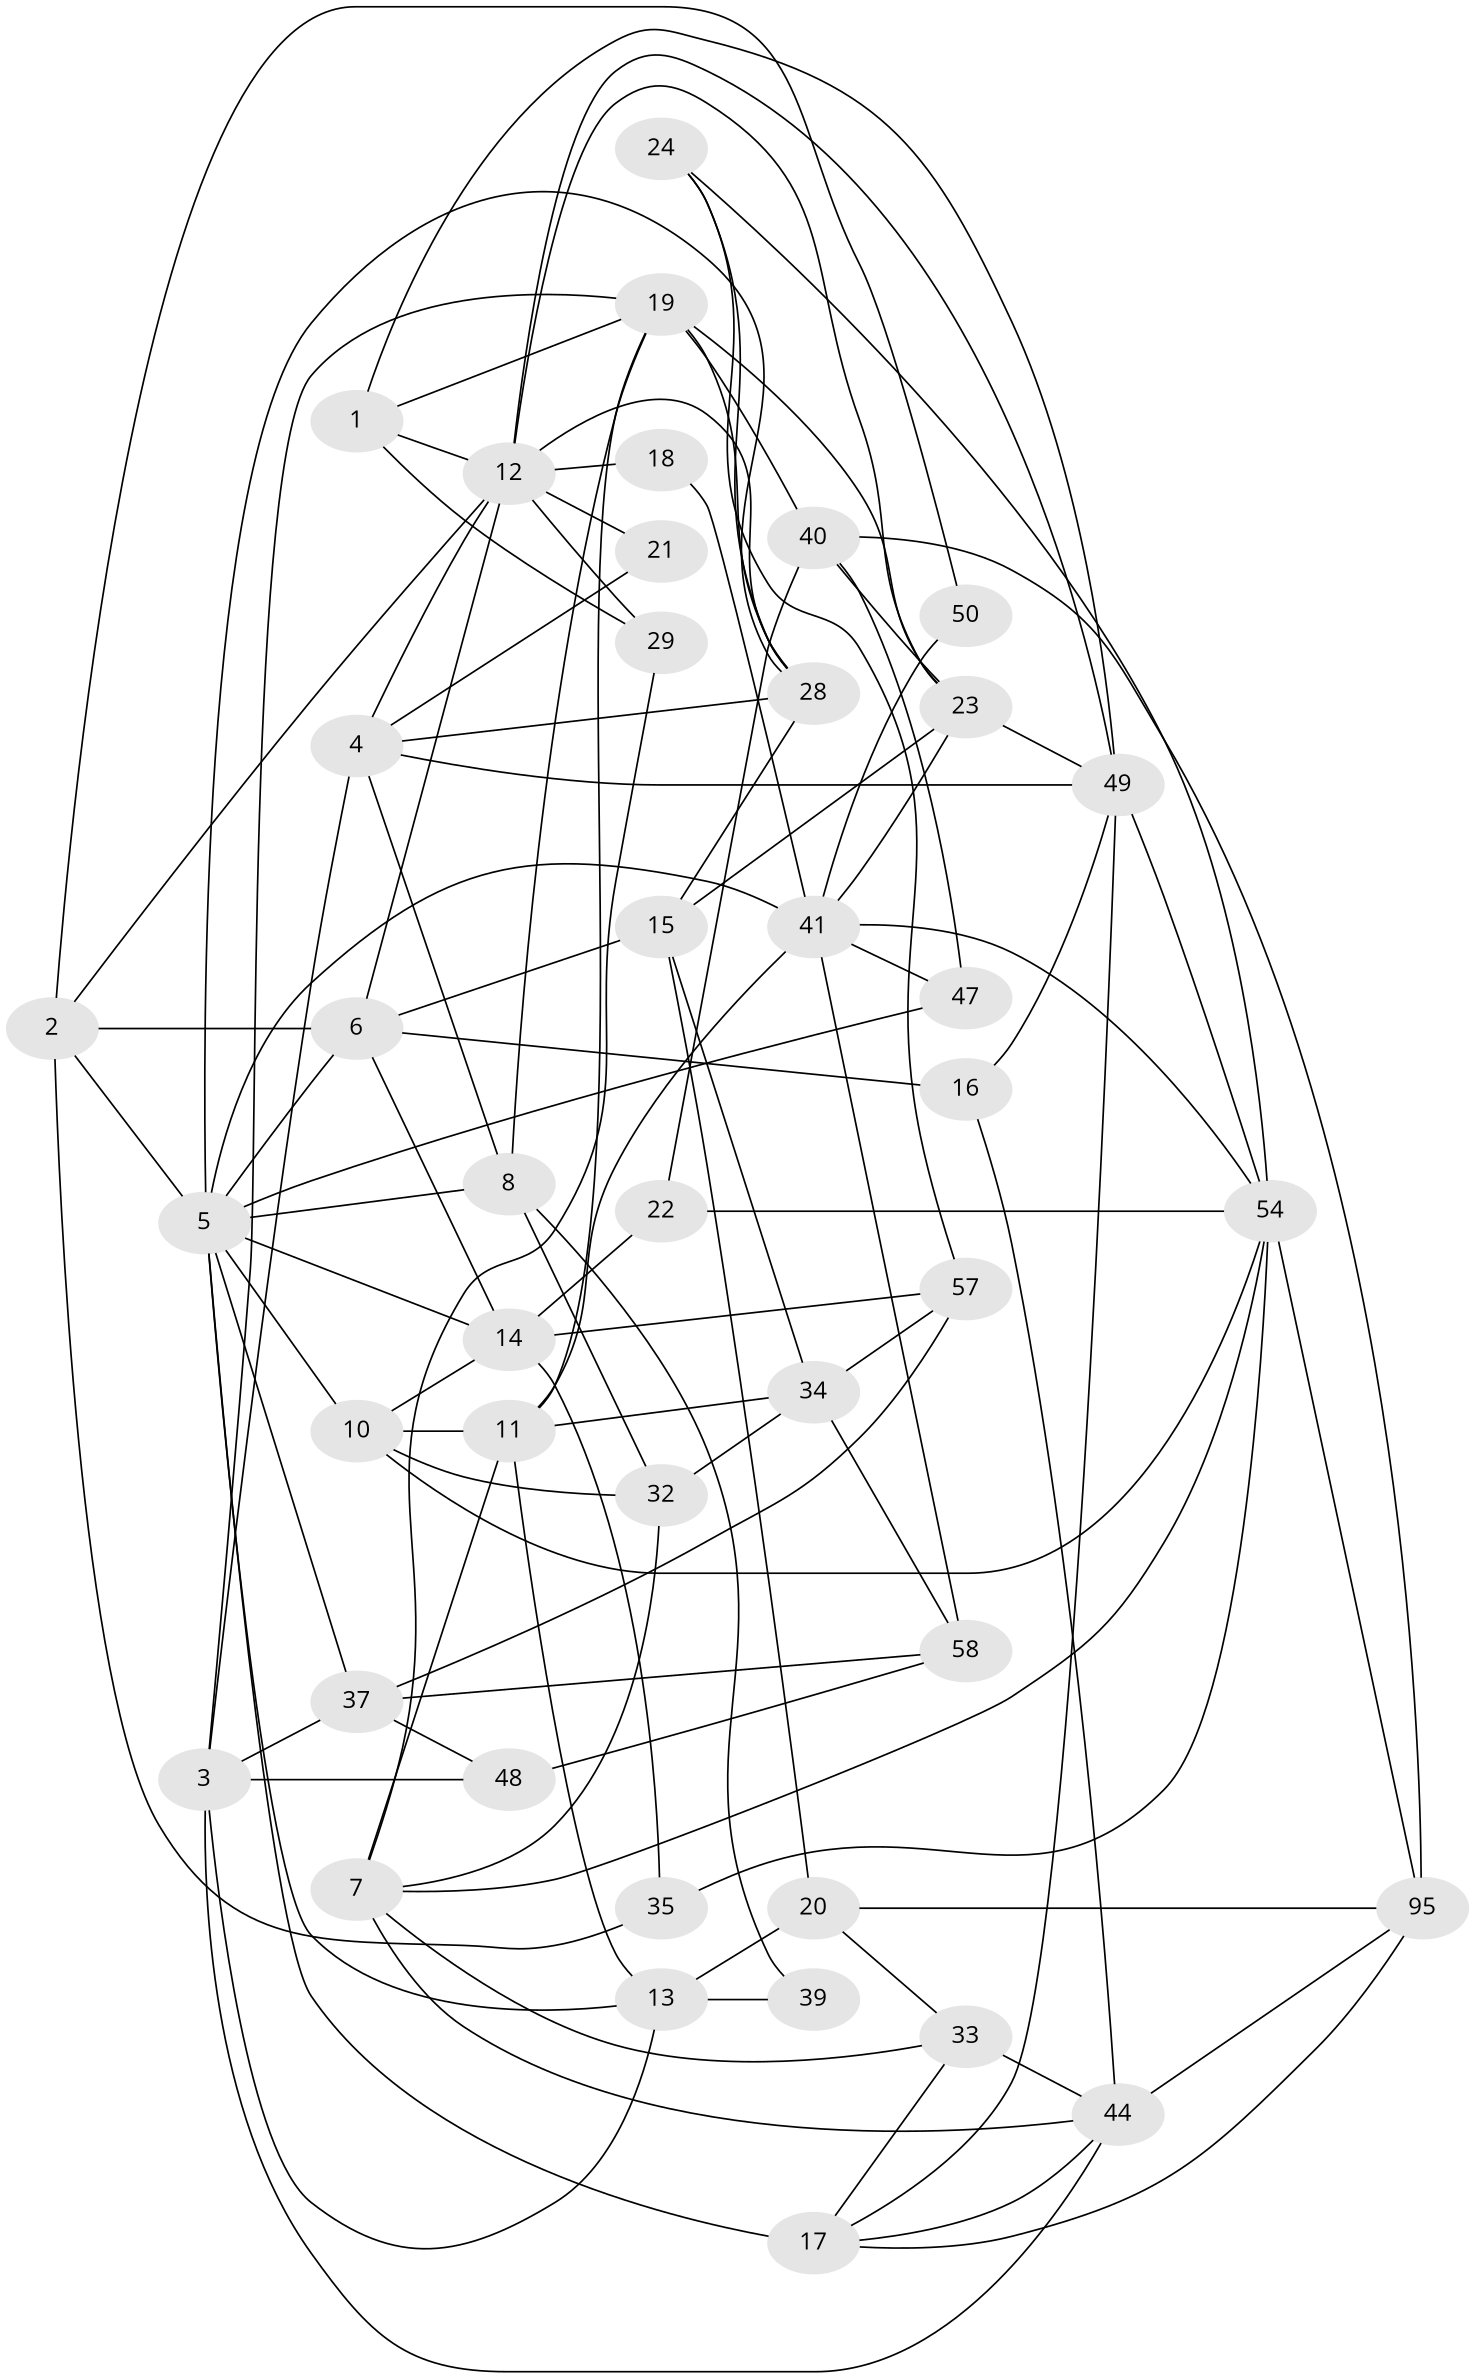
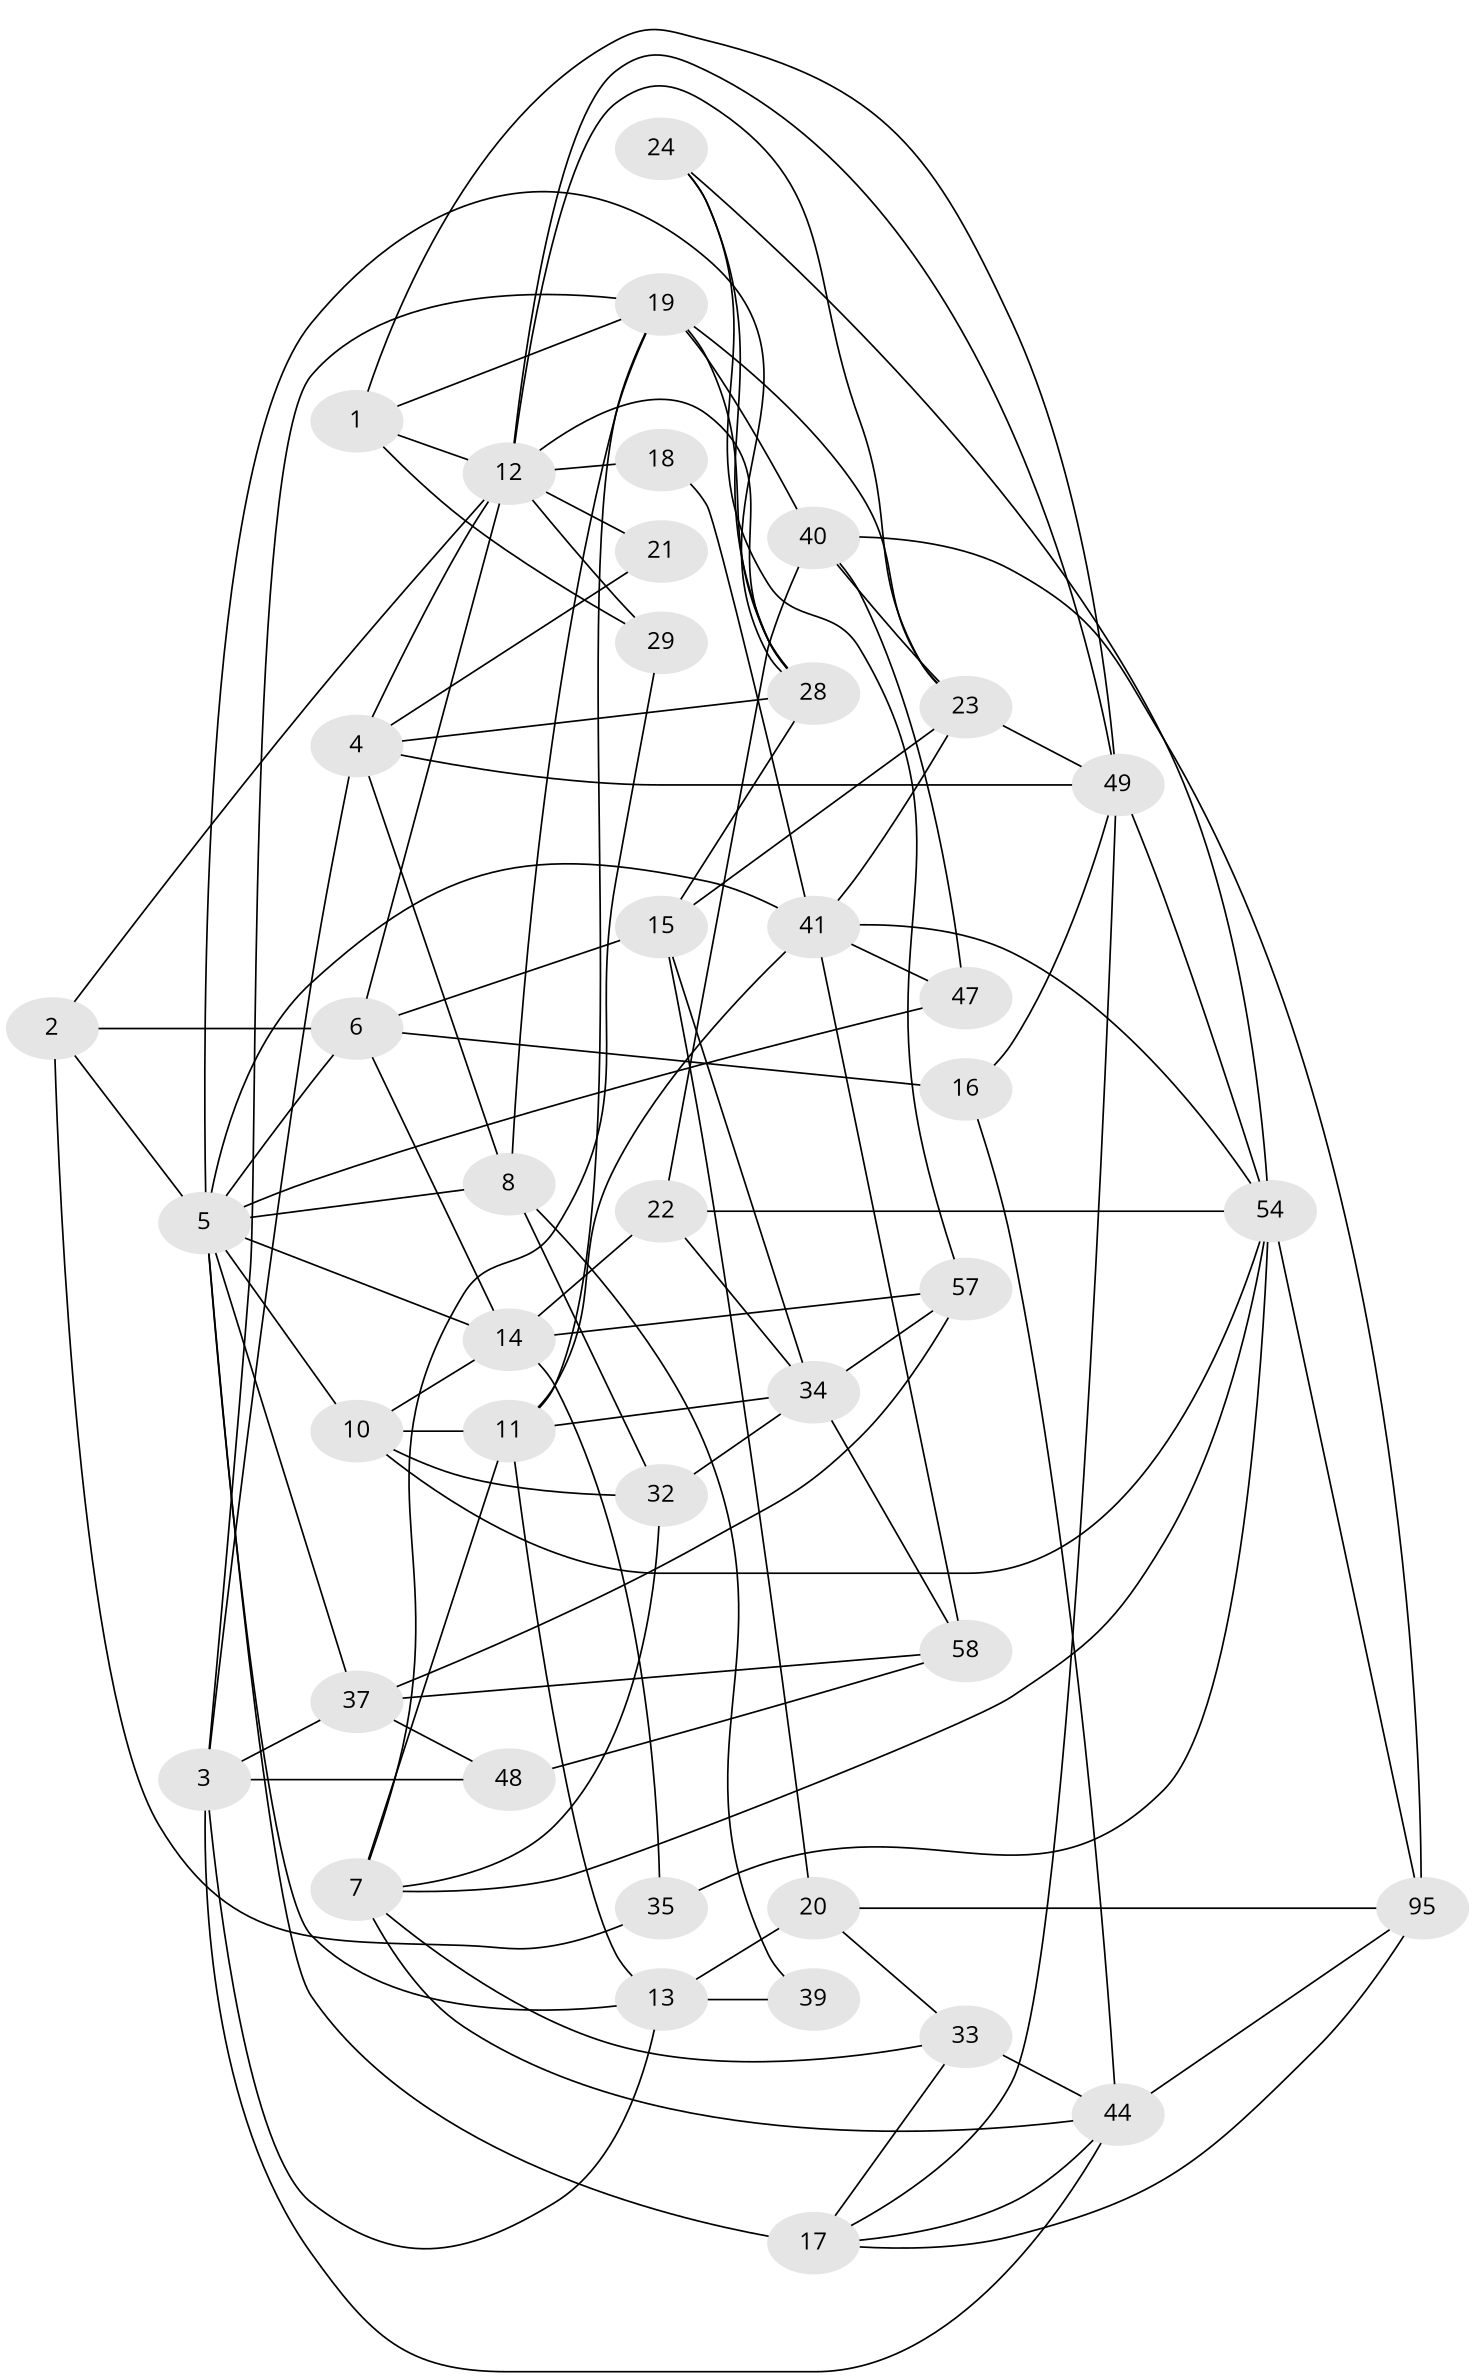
(966, 616) -> none
none -> (756, 1324)
